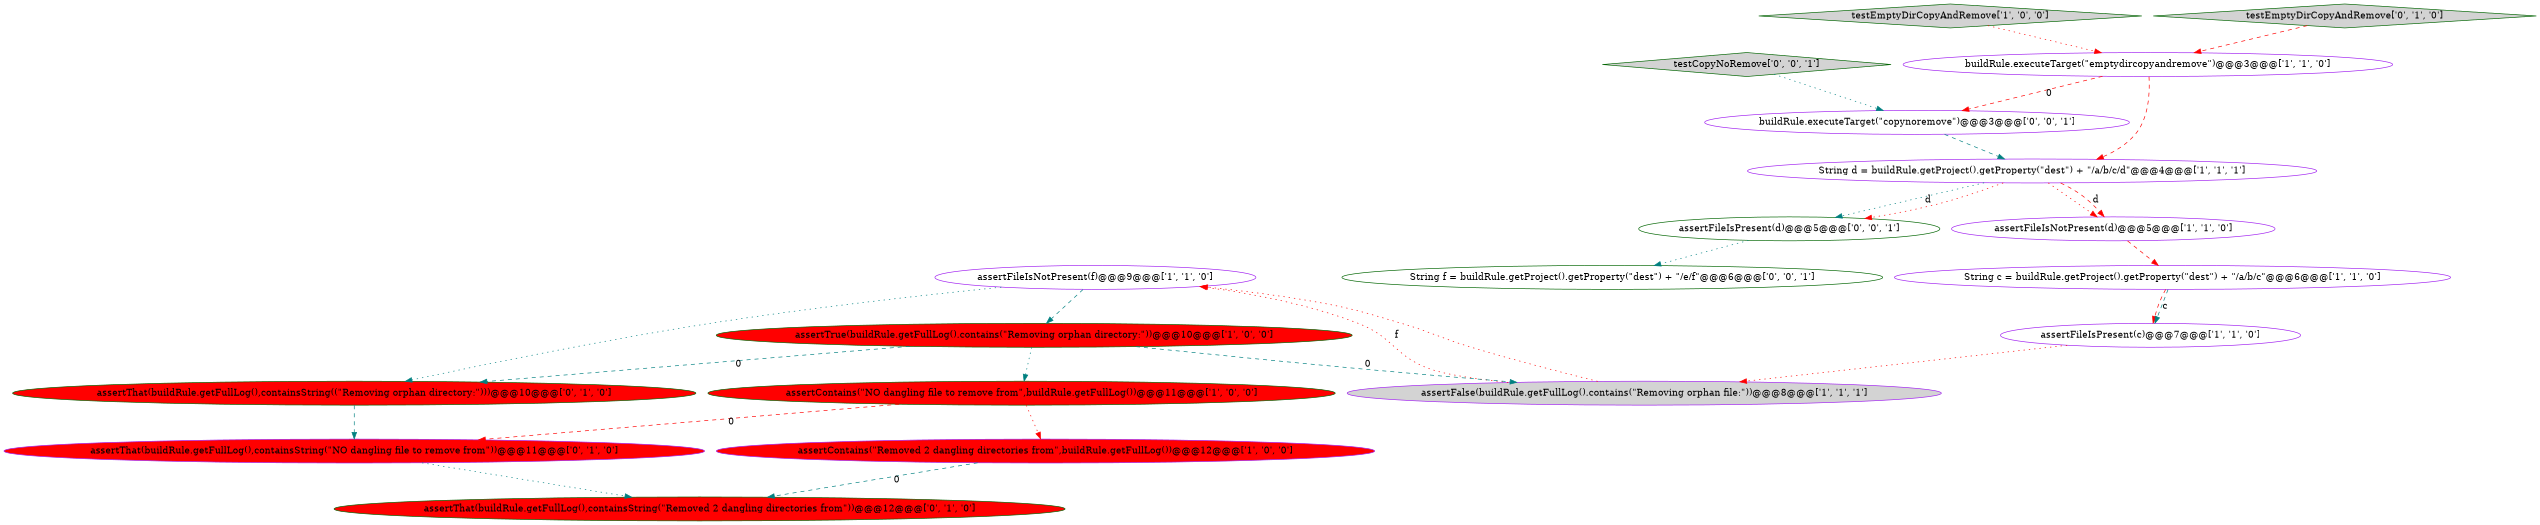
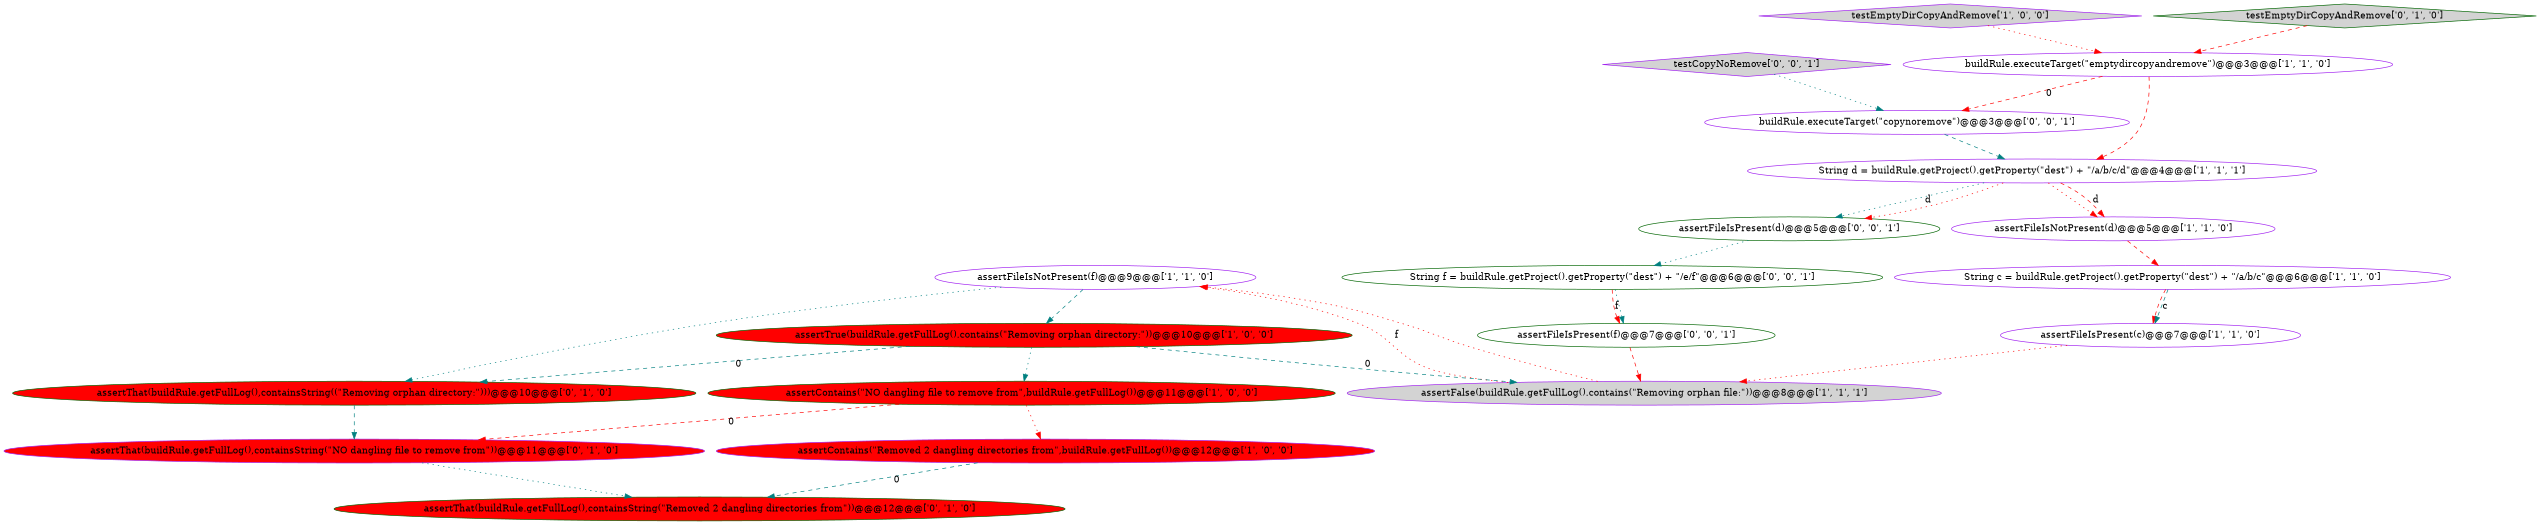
(1950, 16) -> (1950, 16)
(1747, 65) -> (1747, 65)
none -> (1626, 335)
